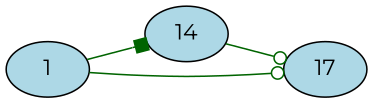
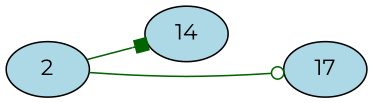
(250, 50) -> none
(48, 69) -> (48, 69)
